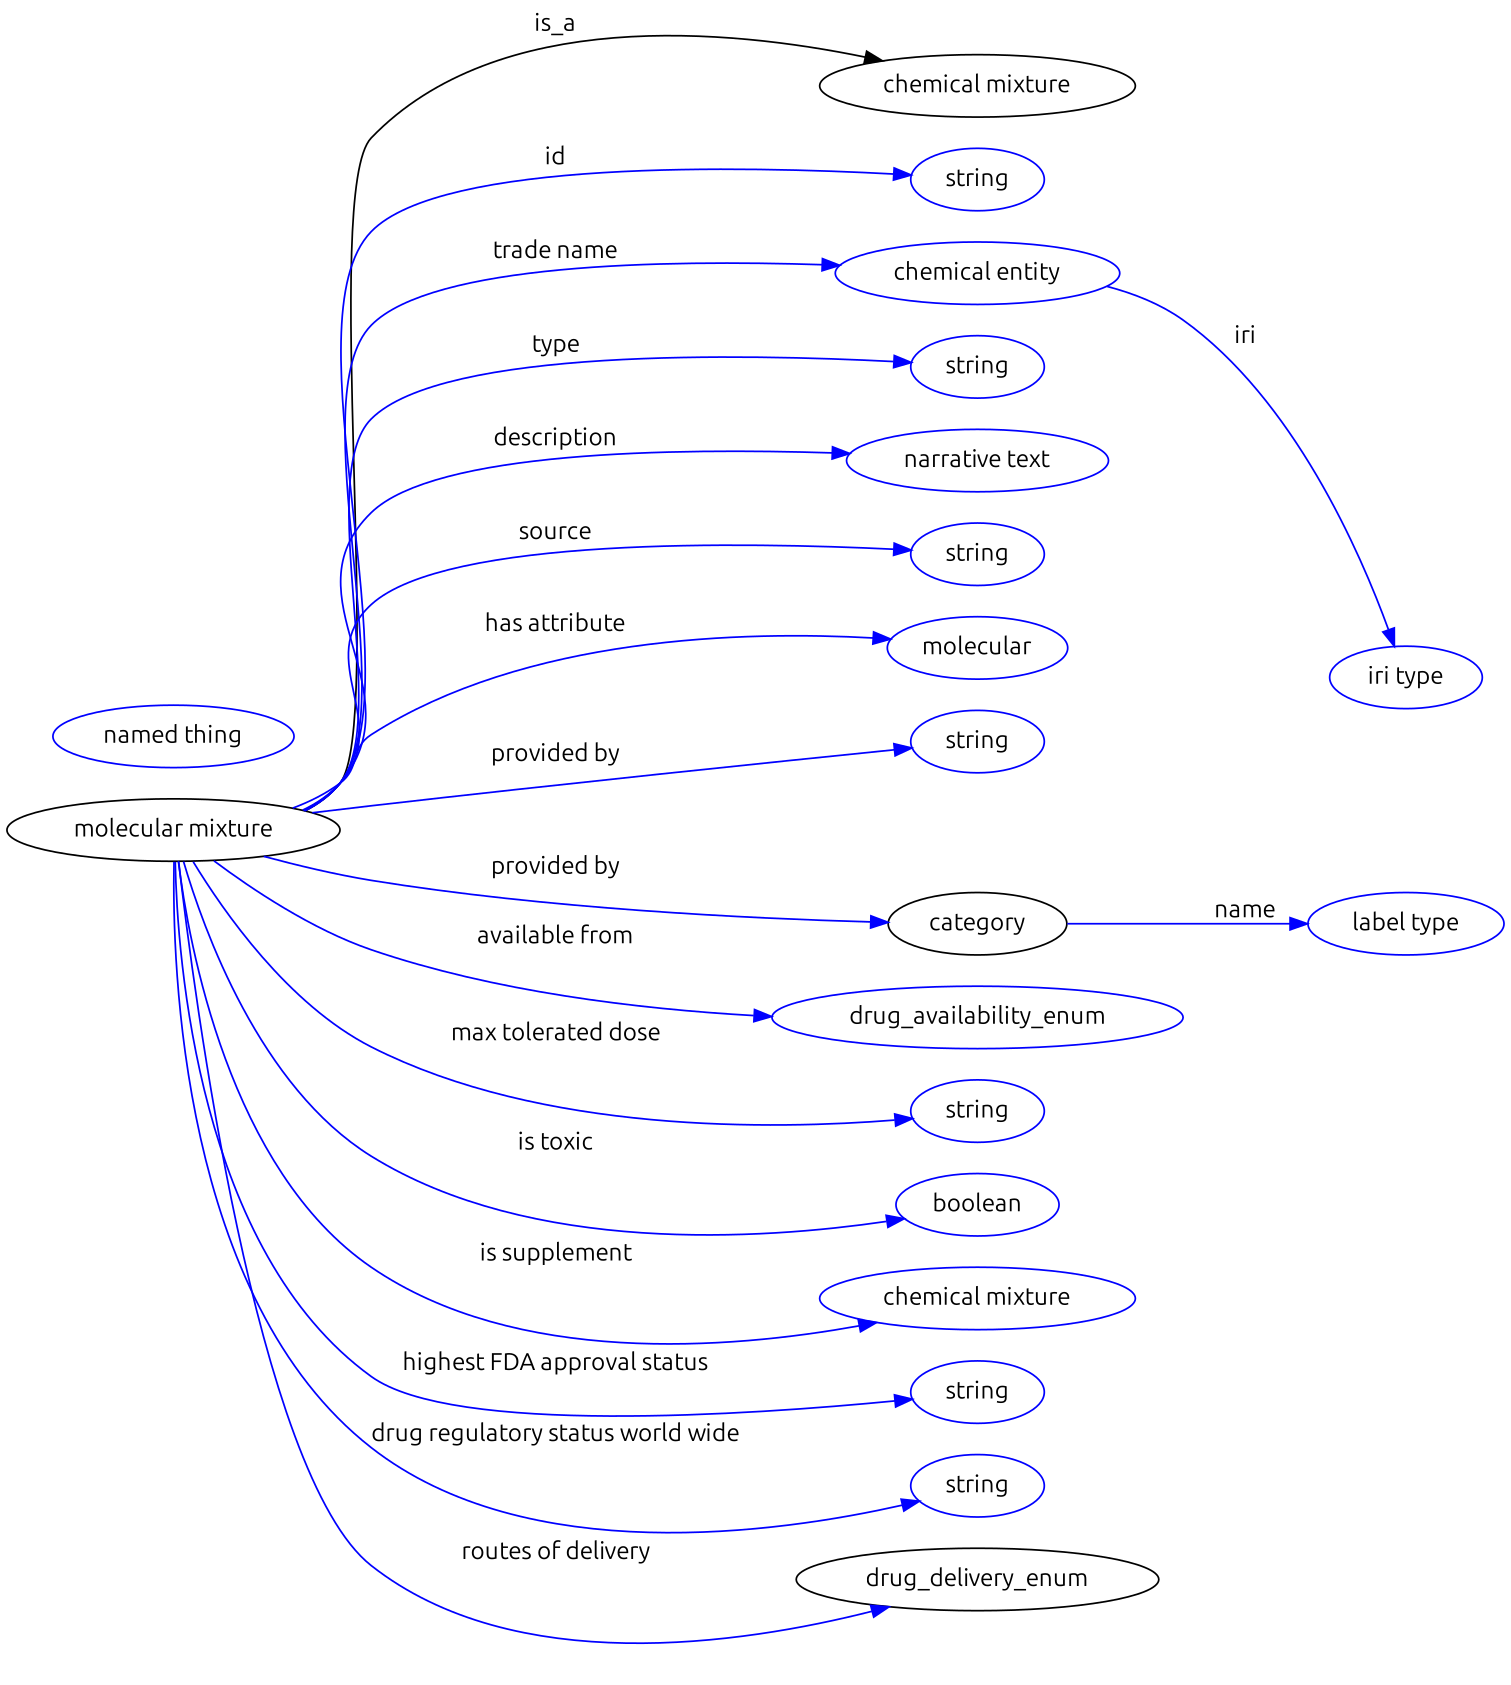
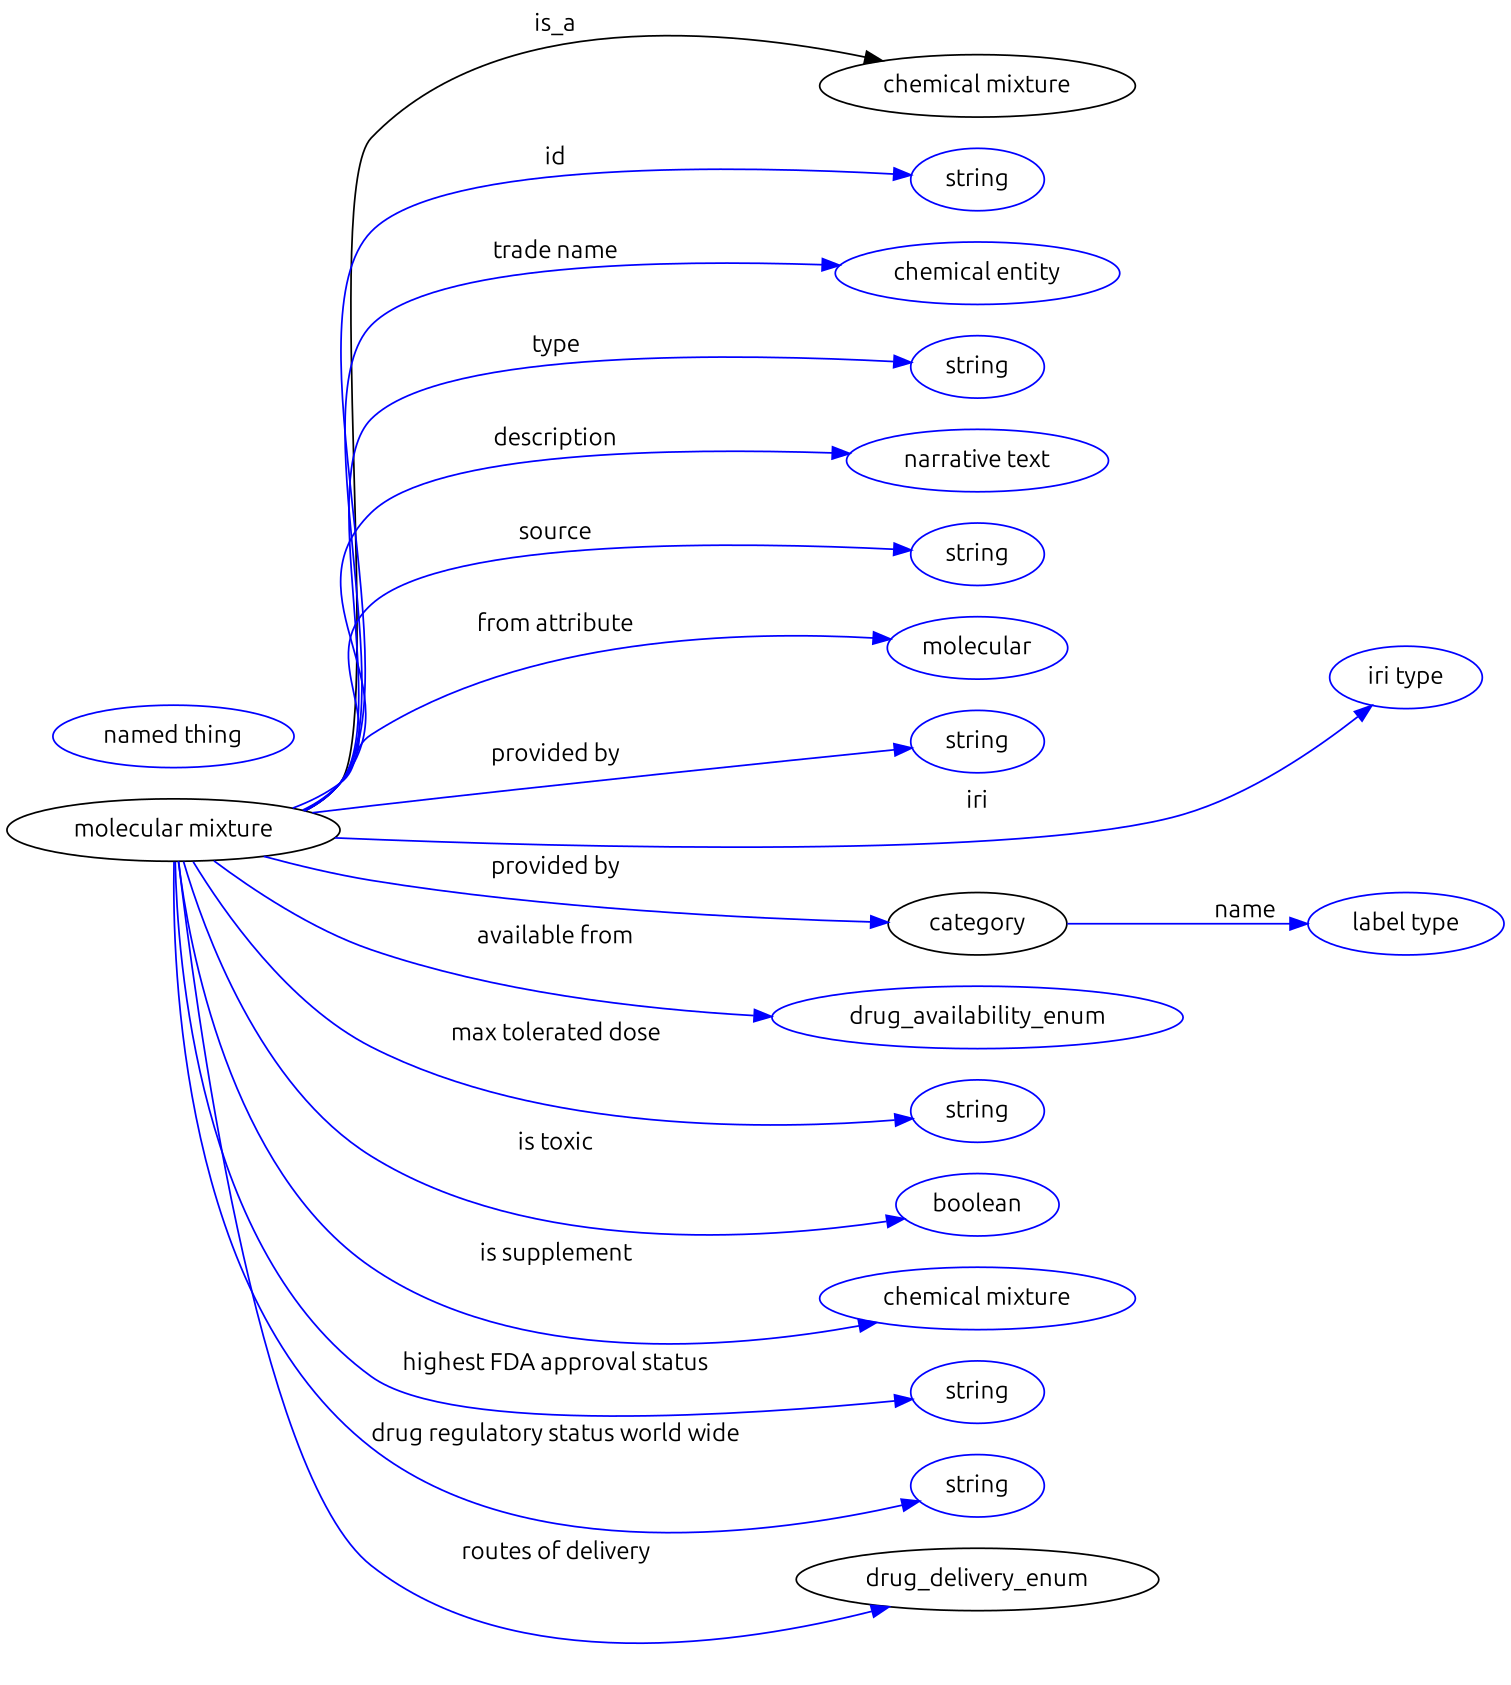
(1284, 425) -> (861, 845)
(556, 624) -> (556, 624)
